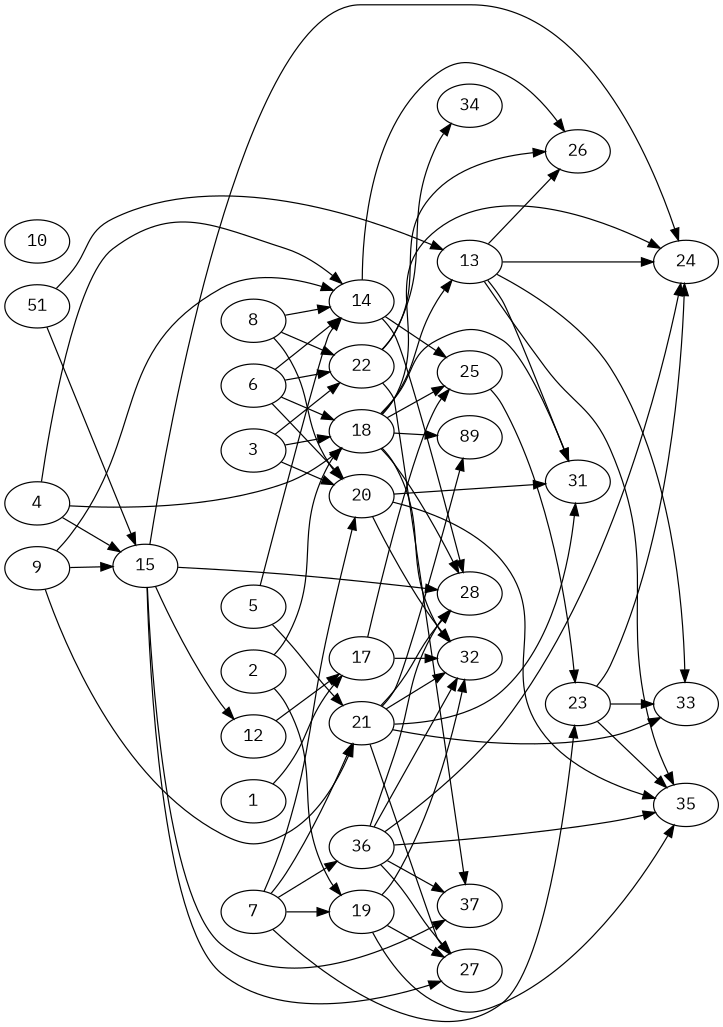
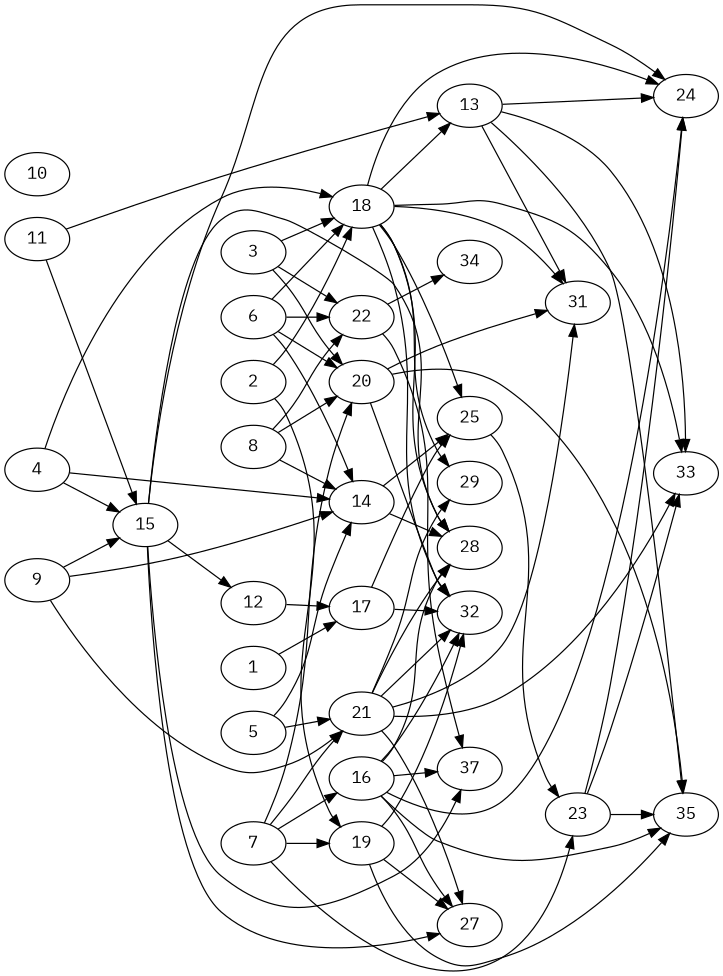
(578, 151) -> none
none -> (585, 243)
(37, 306) -> (37, 239)
(470, 437) -> (470, 483)
(362, 847) -> (362, 778)
